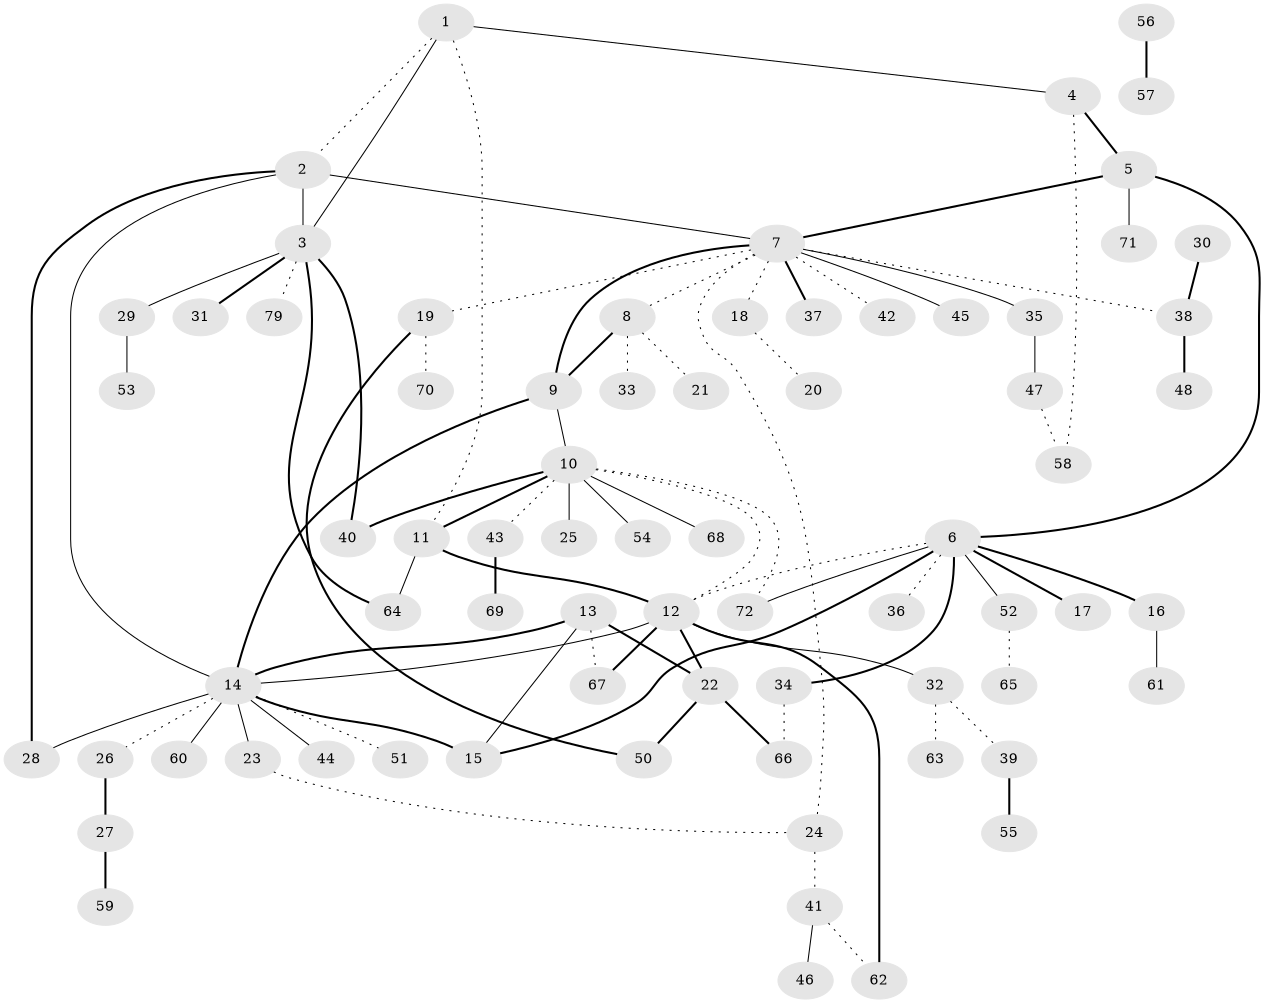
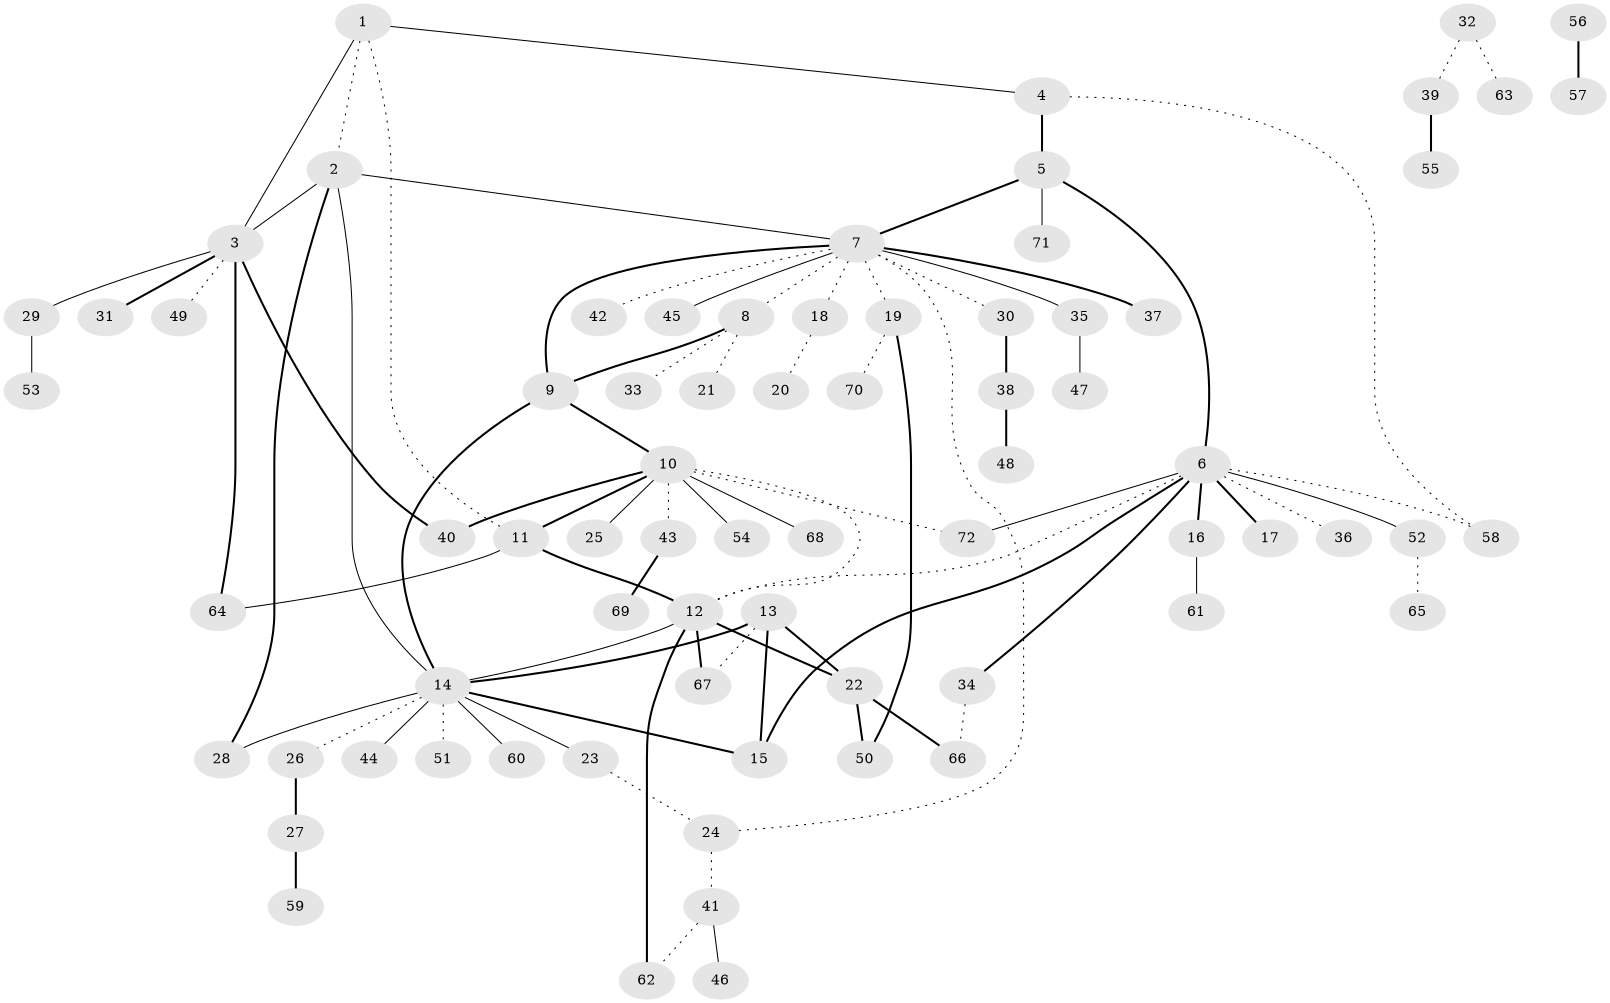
(981, 280) -> (931, 280)
(274, 317) -> (179, 317)
(561, 428) -> (610, 428)
(1049, 428) -> (1352, 492)
(808, 651) -> none
(531, 686) -> (764, 686)
